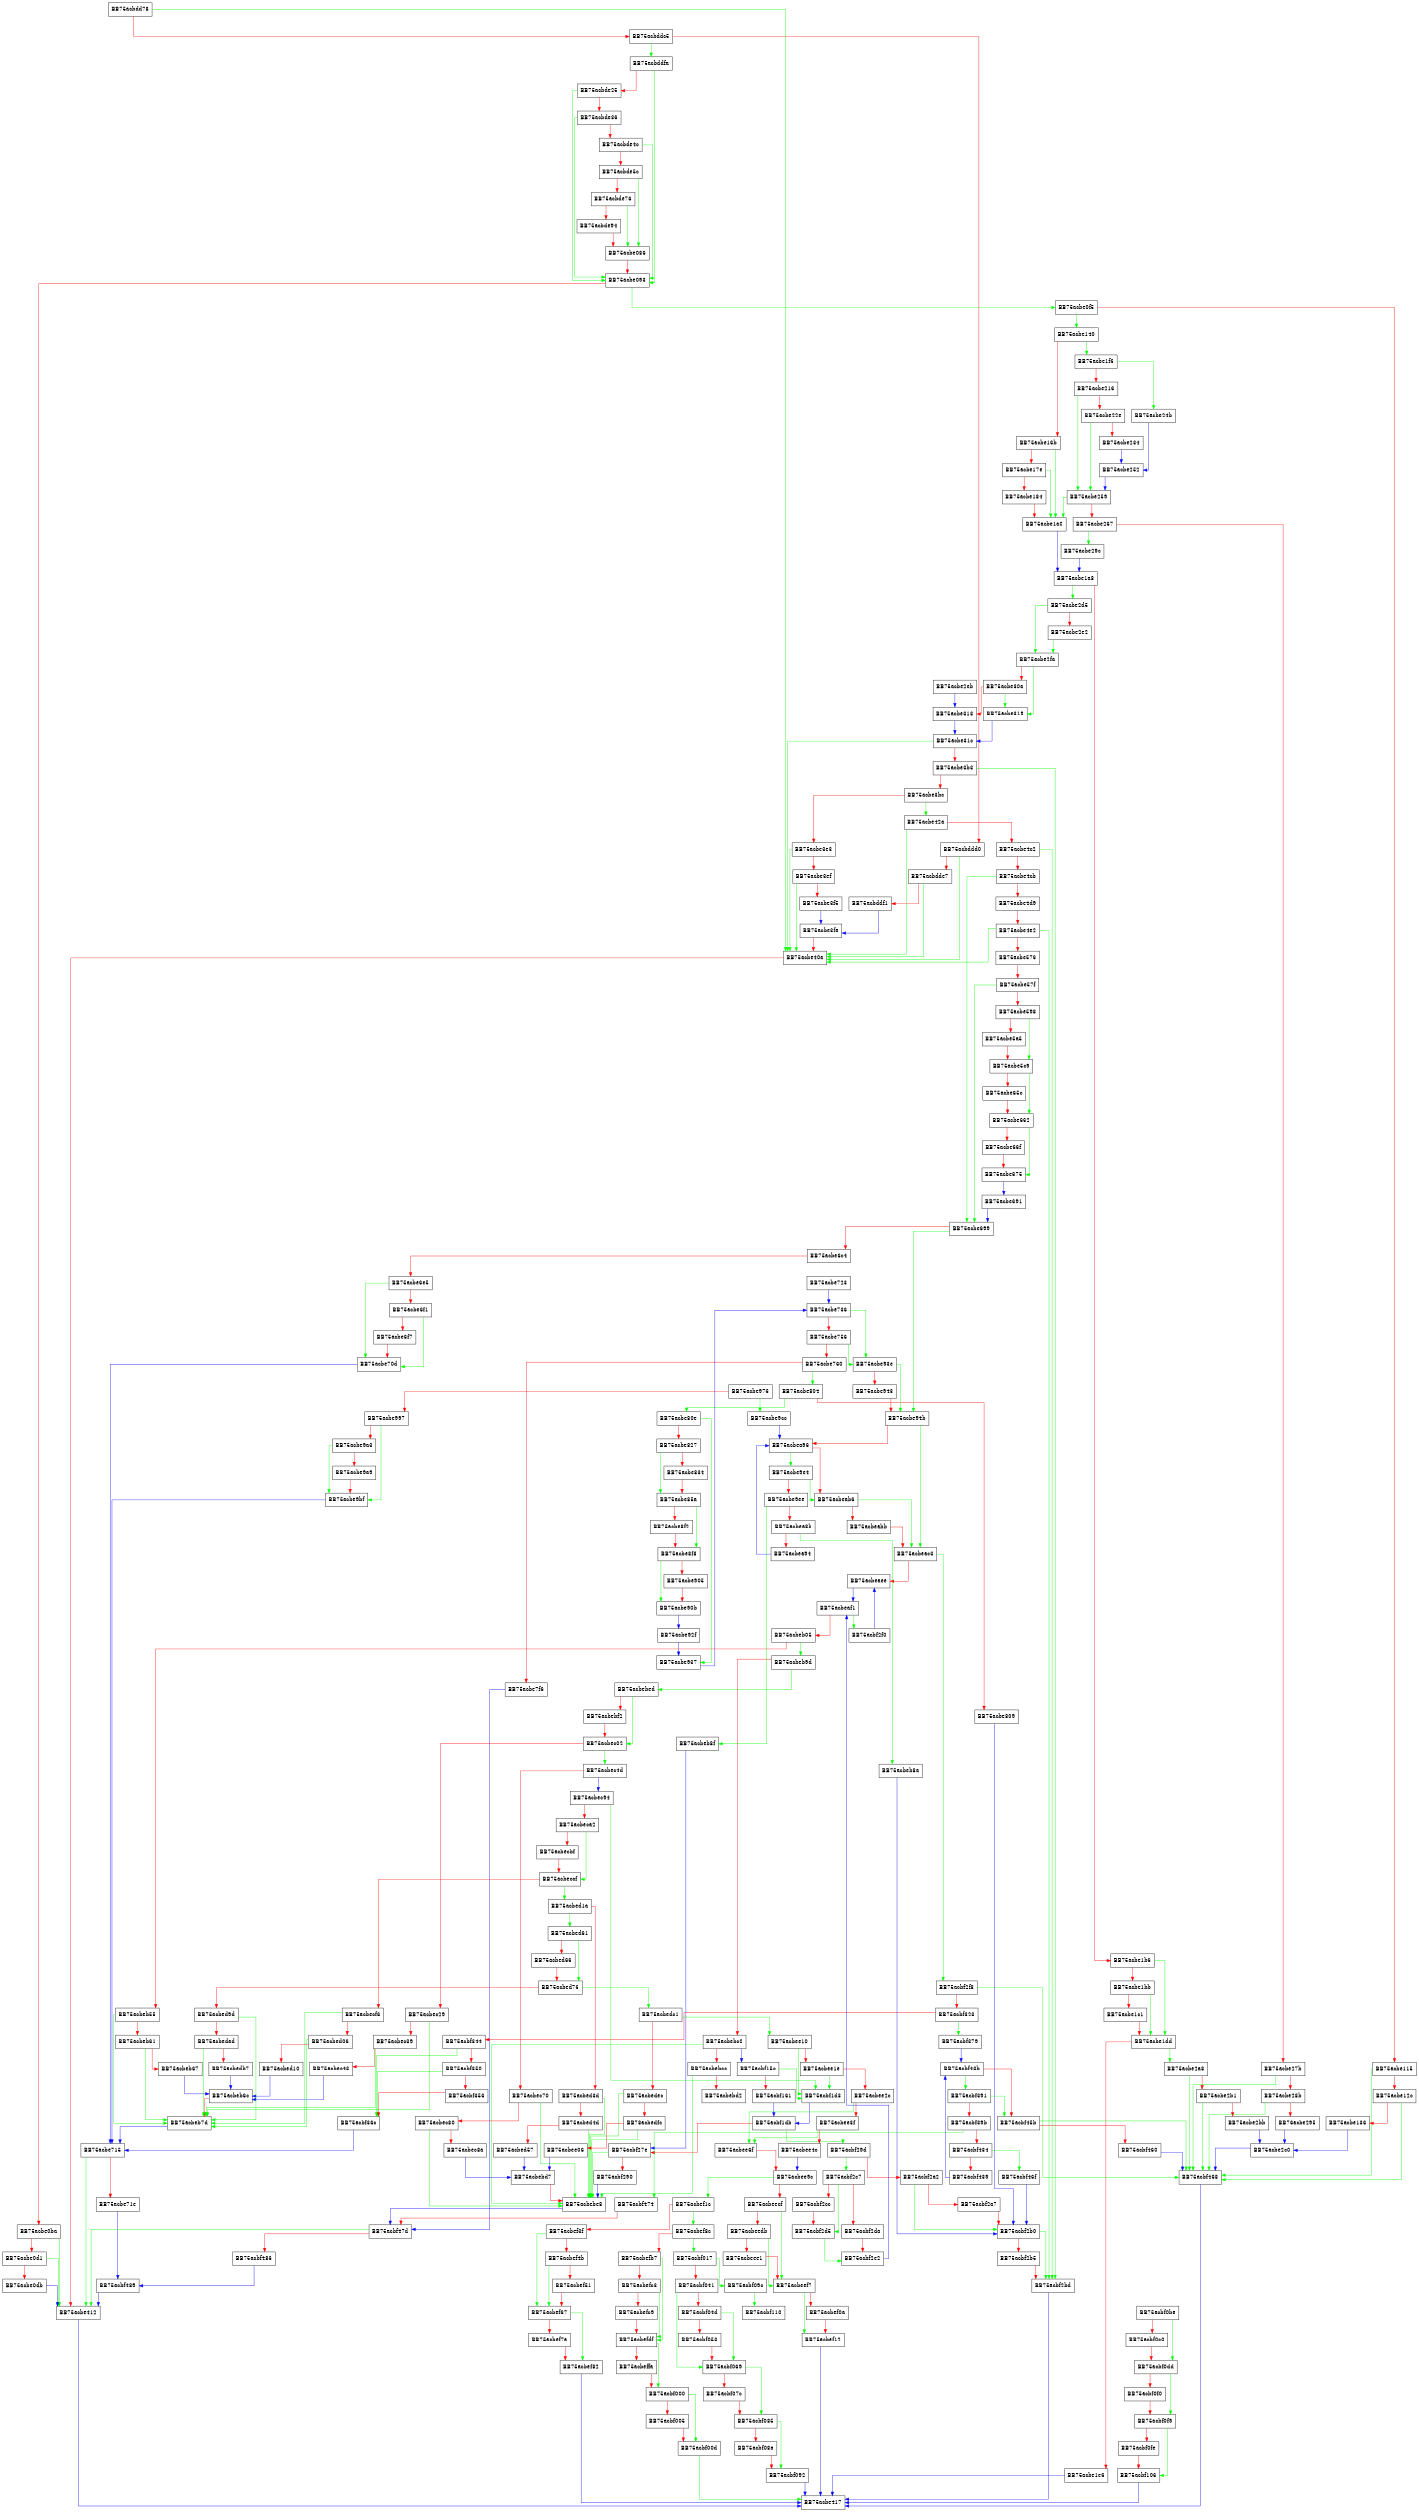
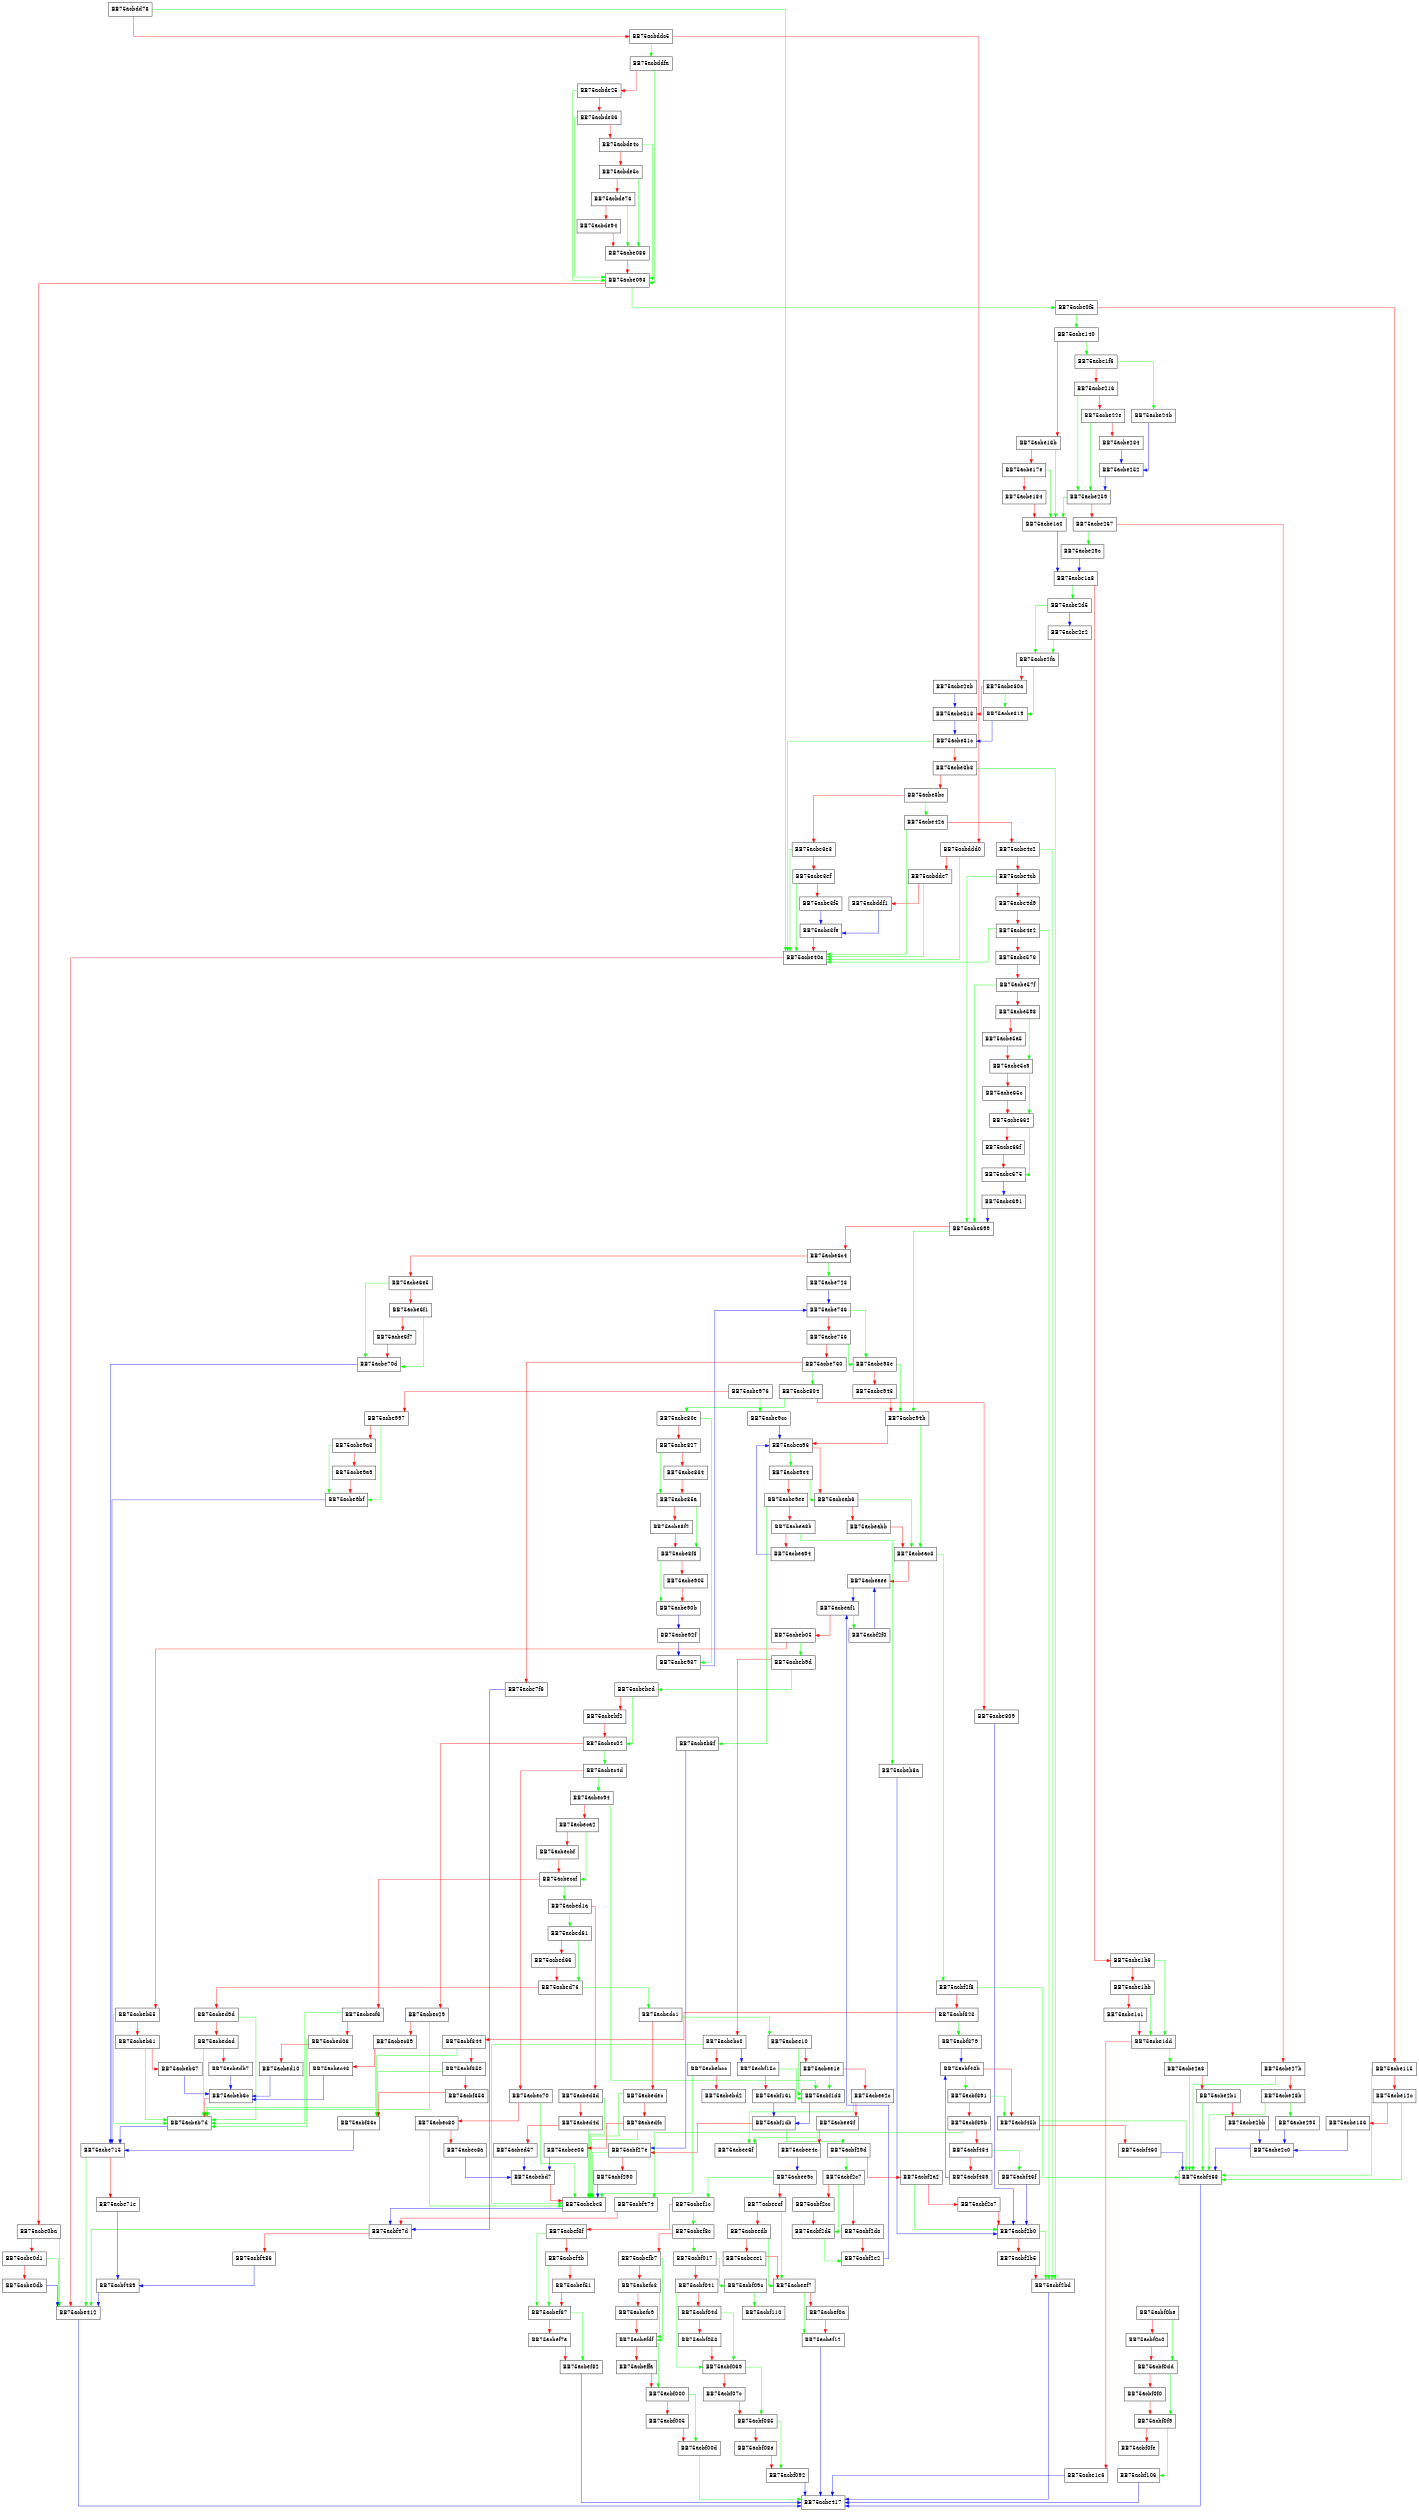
(1070, 617) -> (1070, 617)
none -> (829, 1268)
(598, 1783) -> (598, 1783)
(1290, 2108) -> (1290, 2108)
(775, 2150) -> none
(765, 2205) -> (765, 2205)
(1139, 2460) -> none
